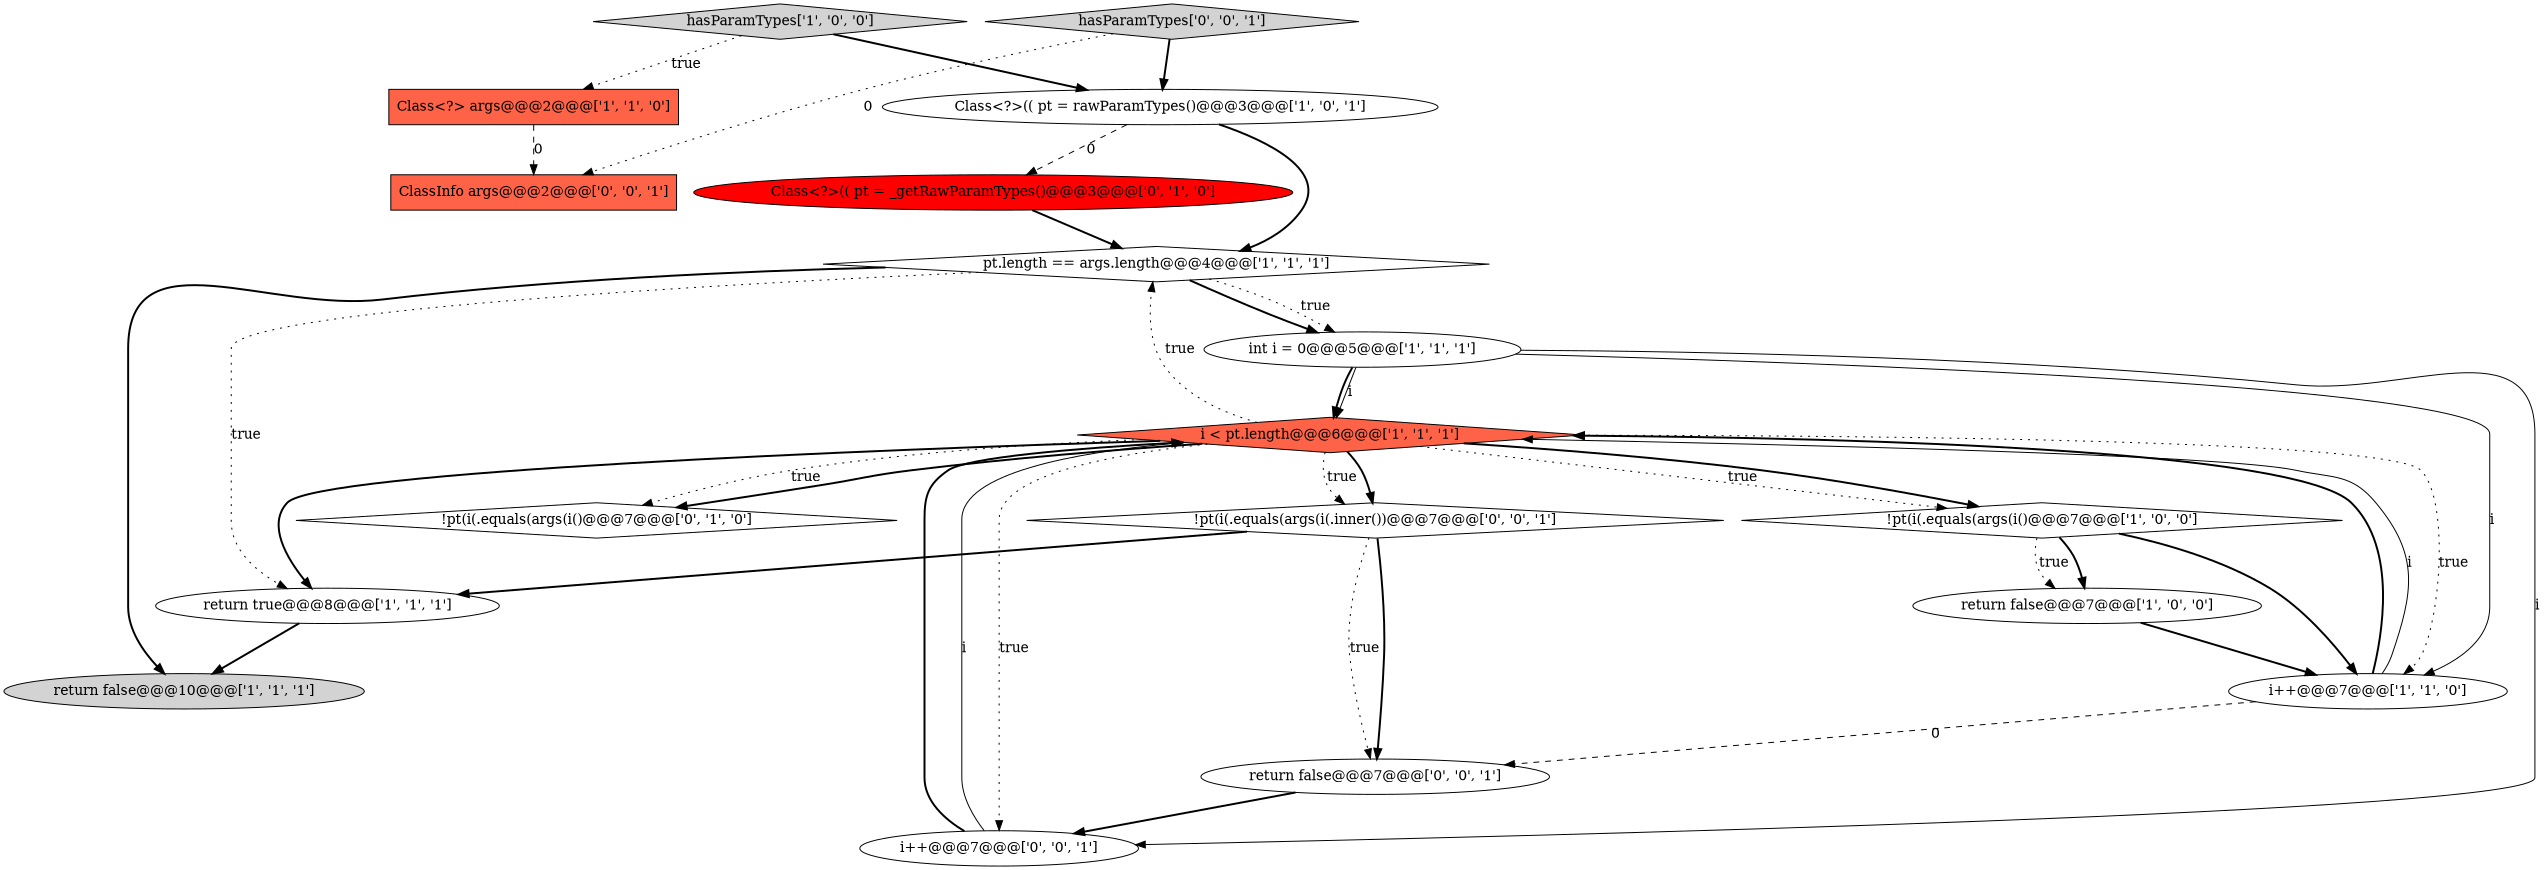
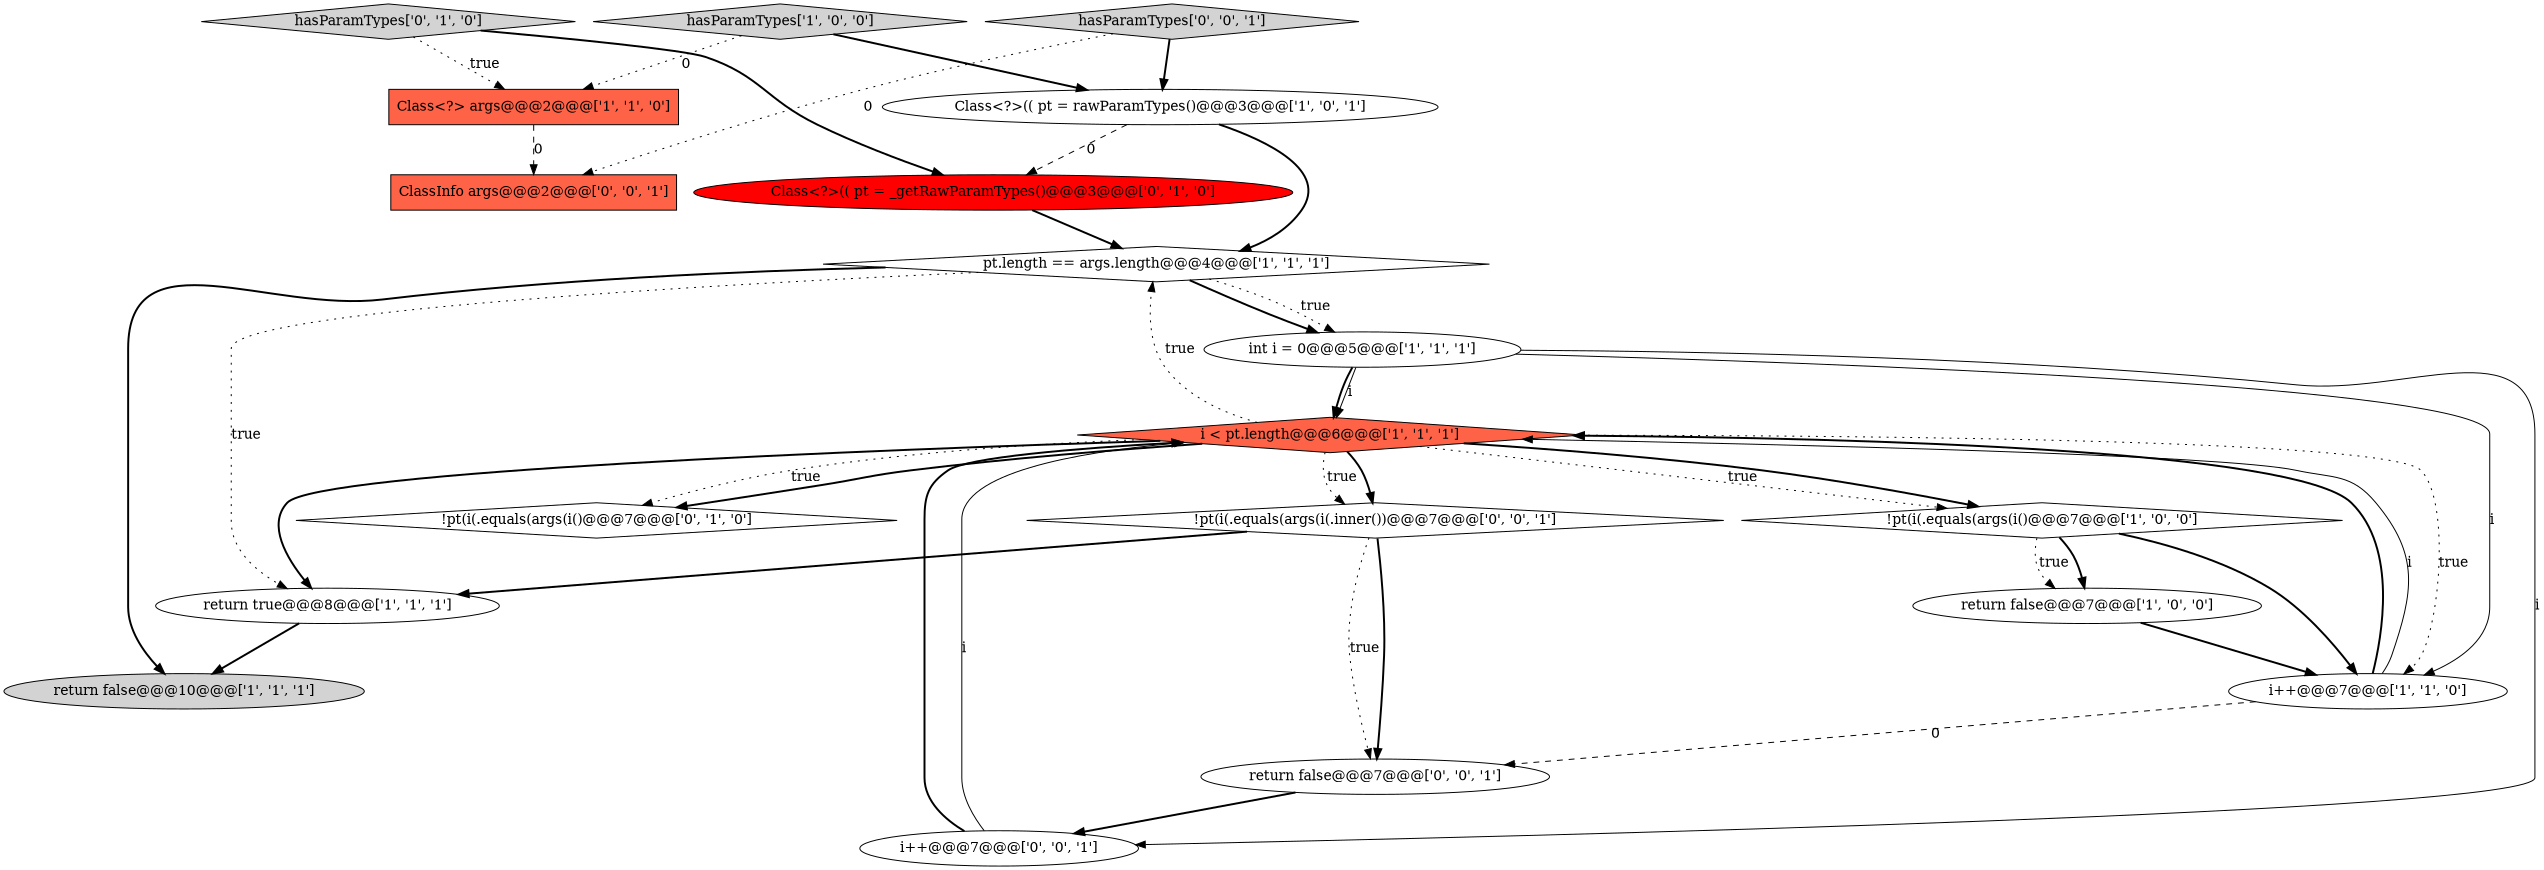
none -> (388, 22)
(686, 64) -> (686, 64)
(999, 541) -> none
